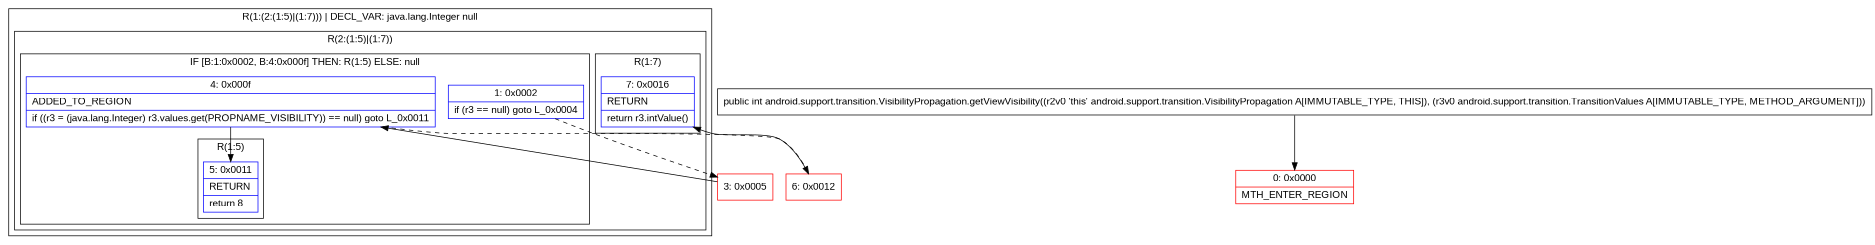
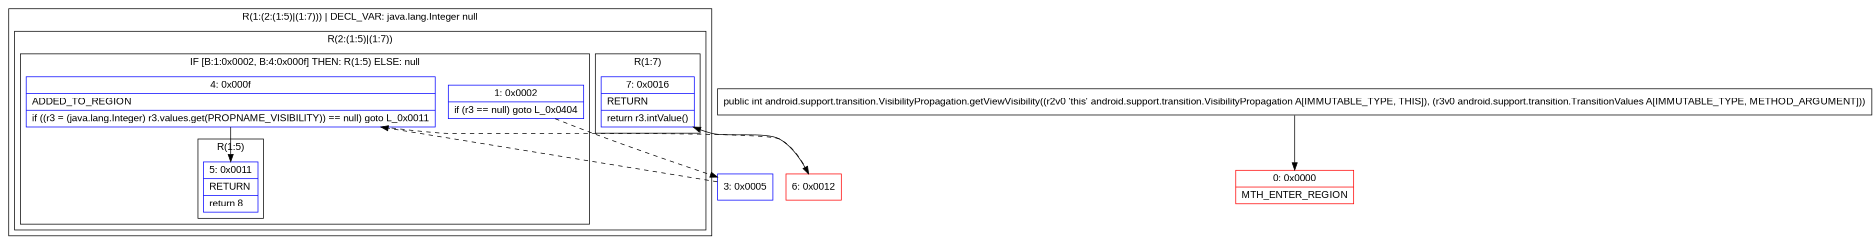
(516, 110) -> (516, 110)
(553, 155) -> (553, 155)
(745, 187) -> (745, 187)
